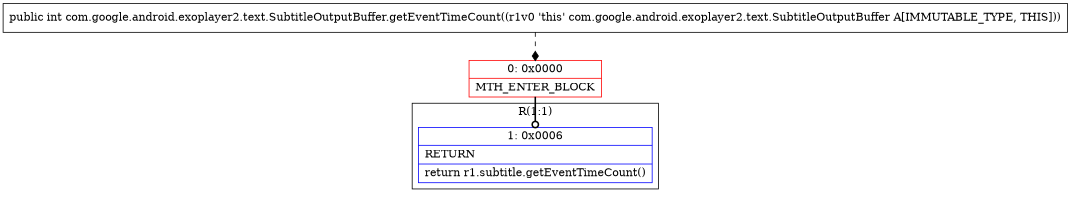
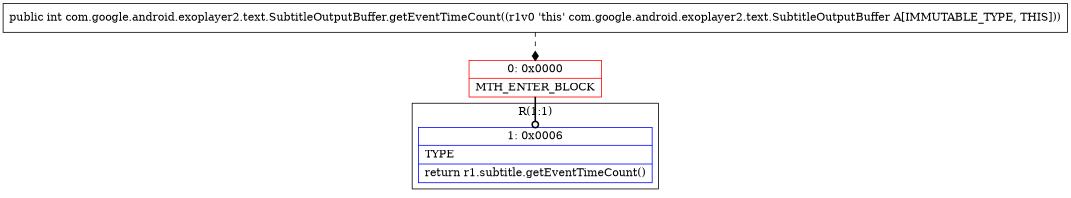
(450, 154) -> (440, 154)
